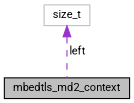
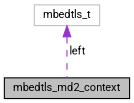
(67, 15) -> (67, 15)
